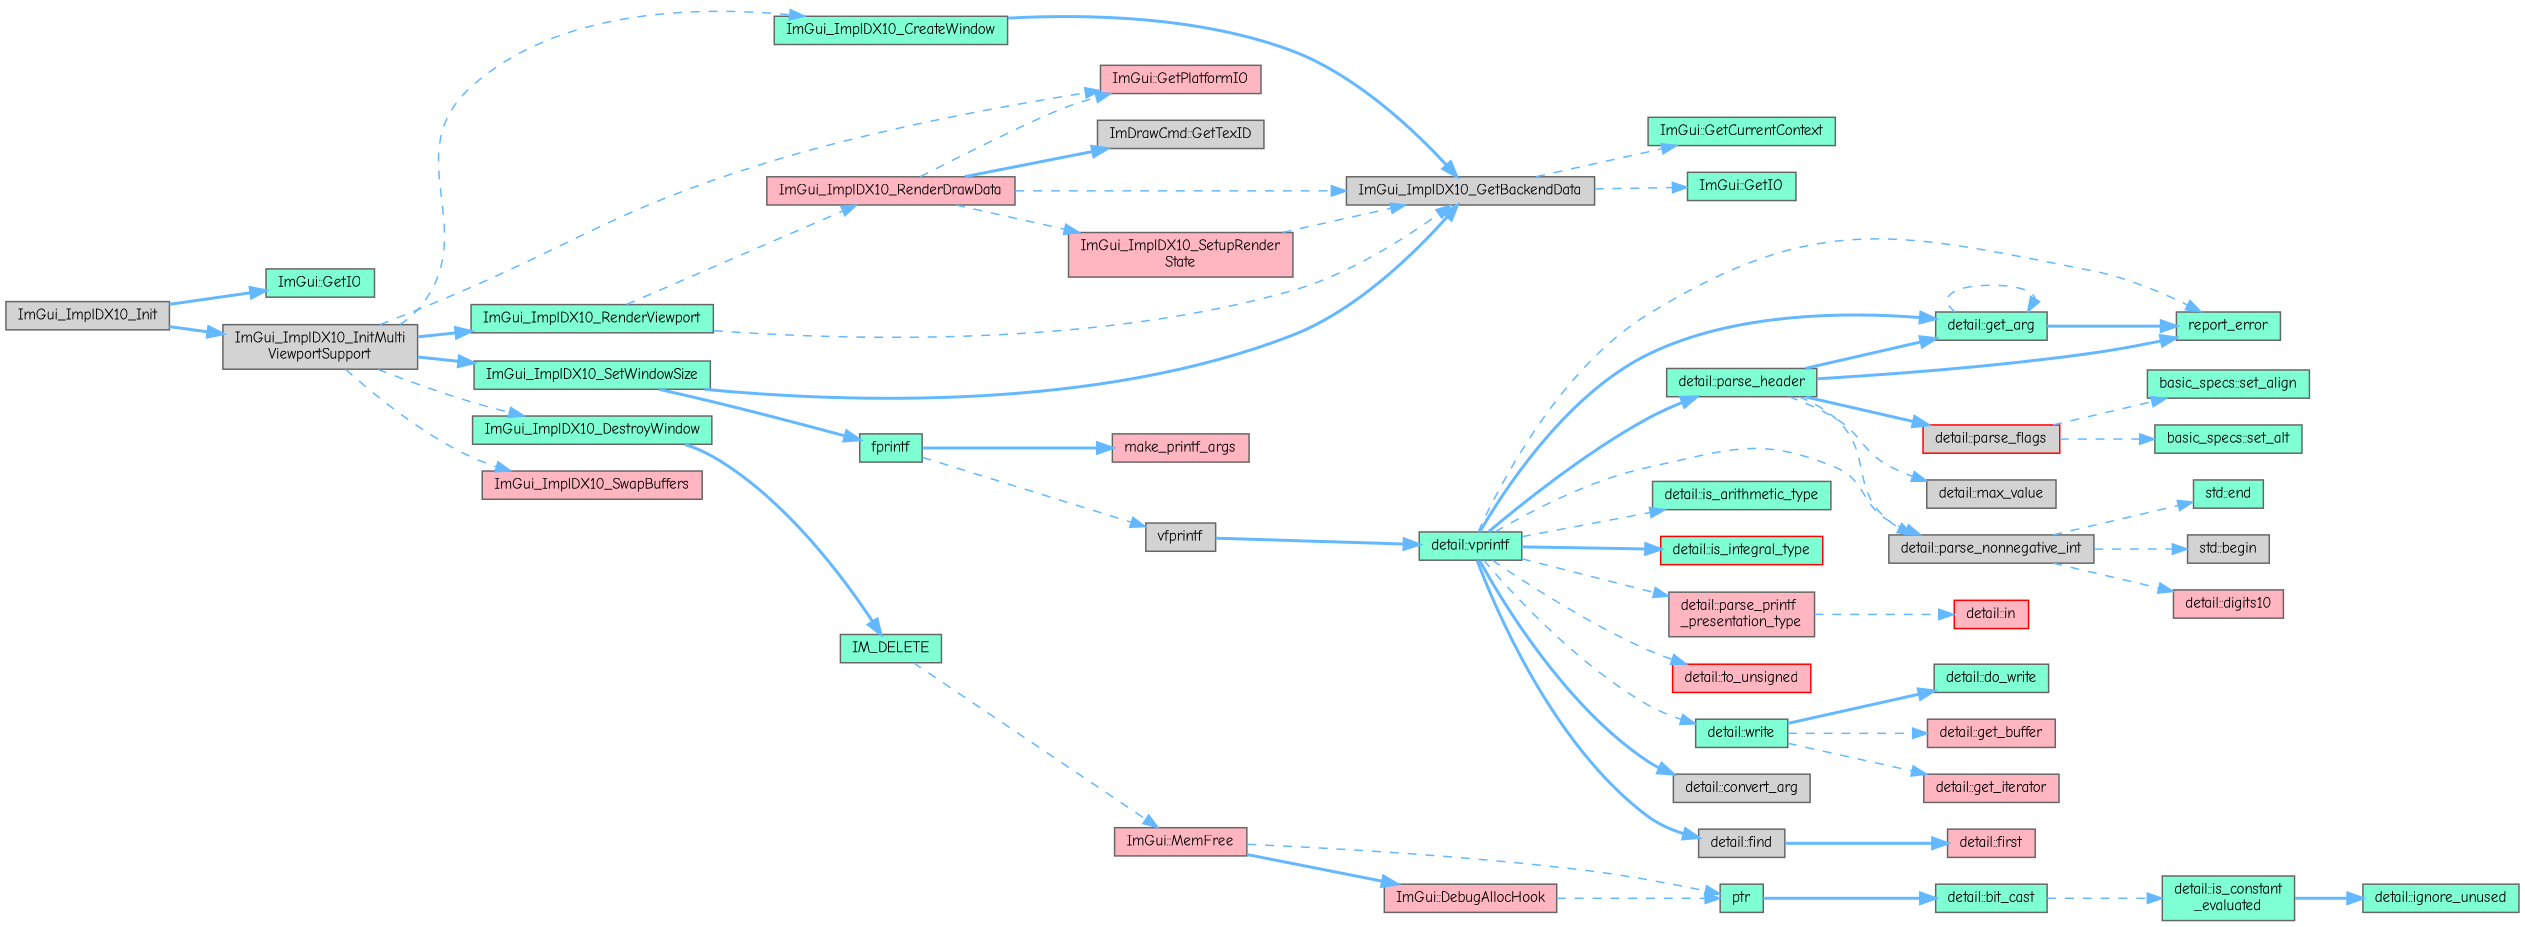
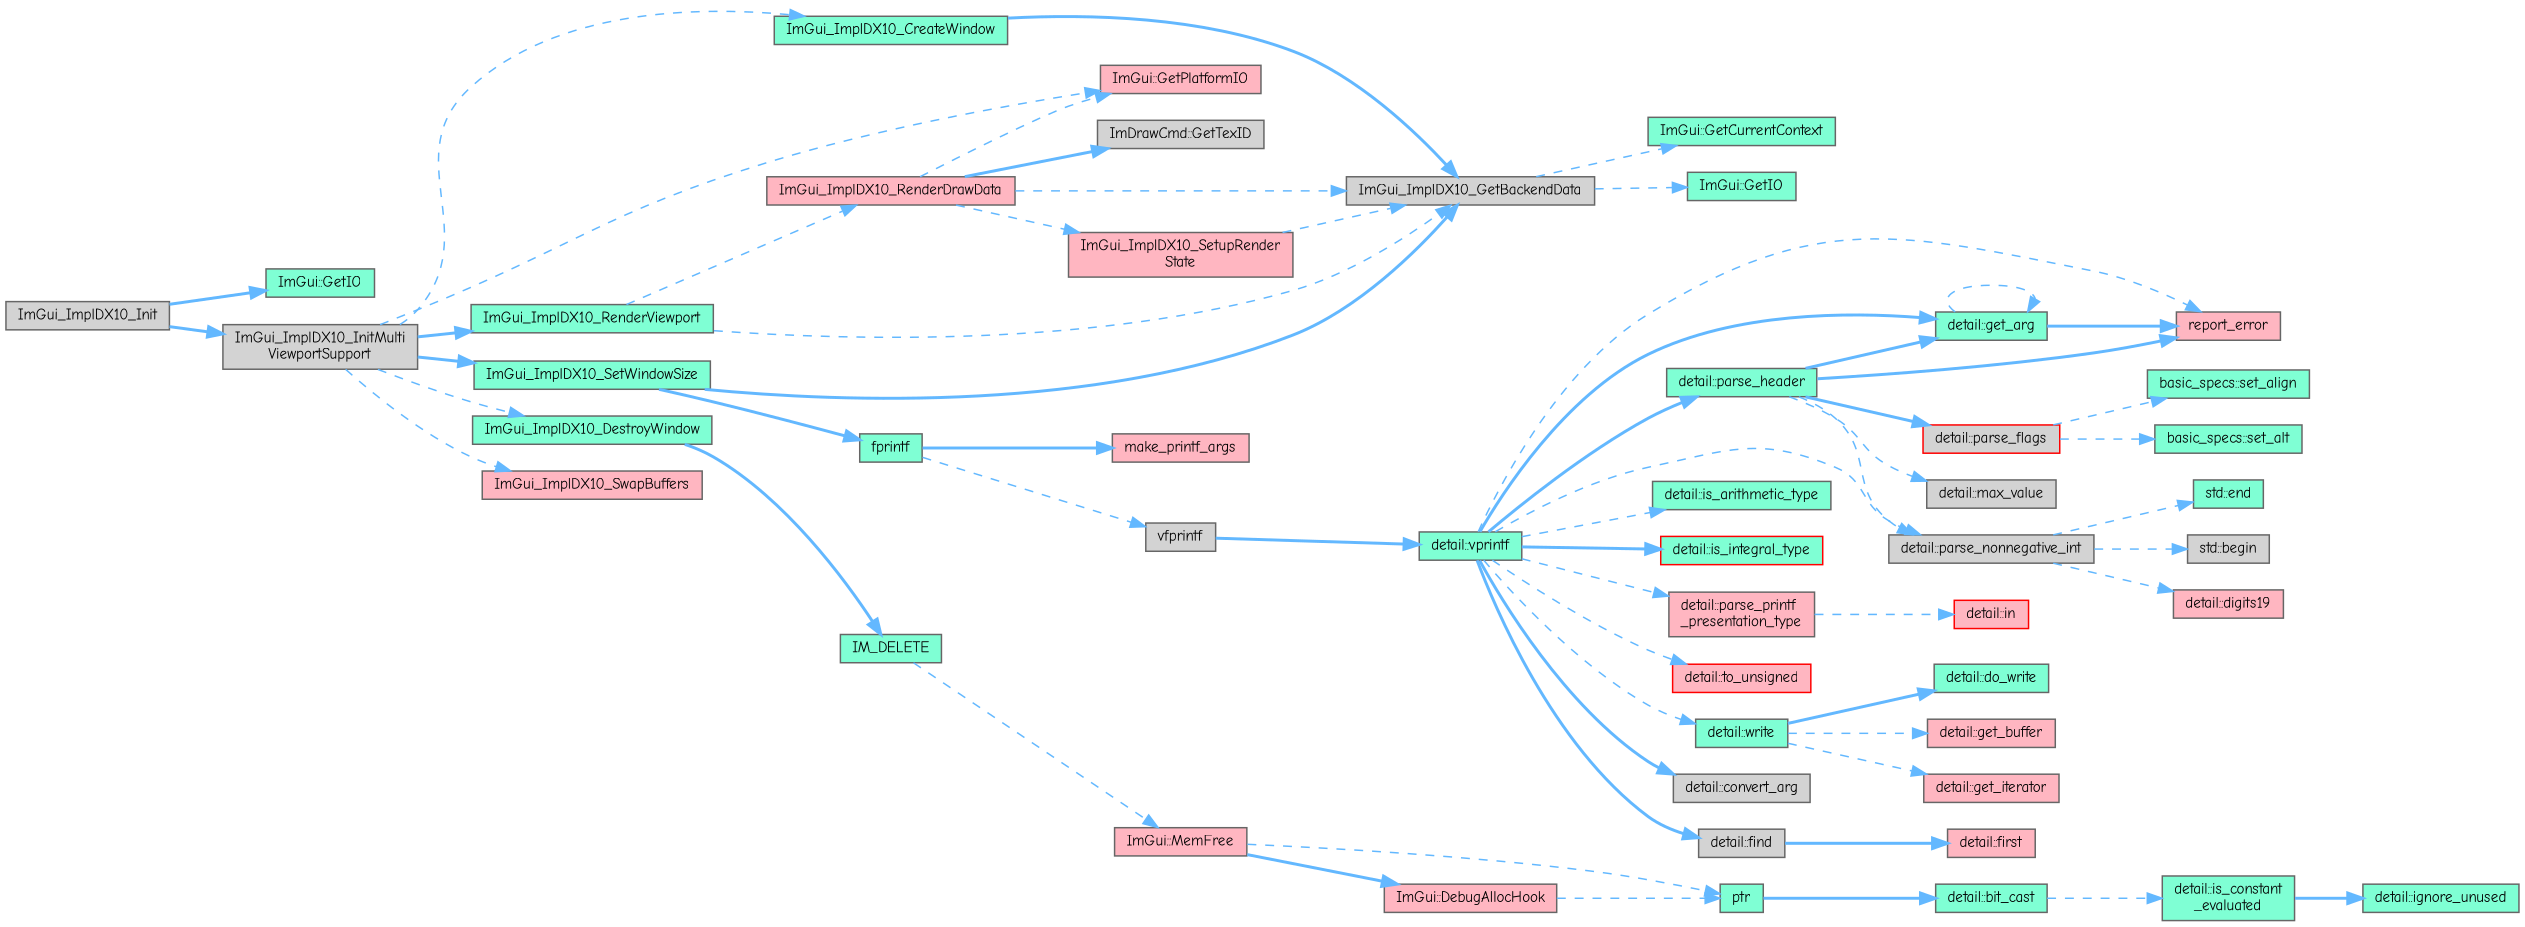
(2228, 326) -> (2228, 326)
(2228, 604) -> (2228, 604)
